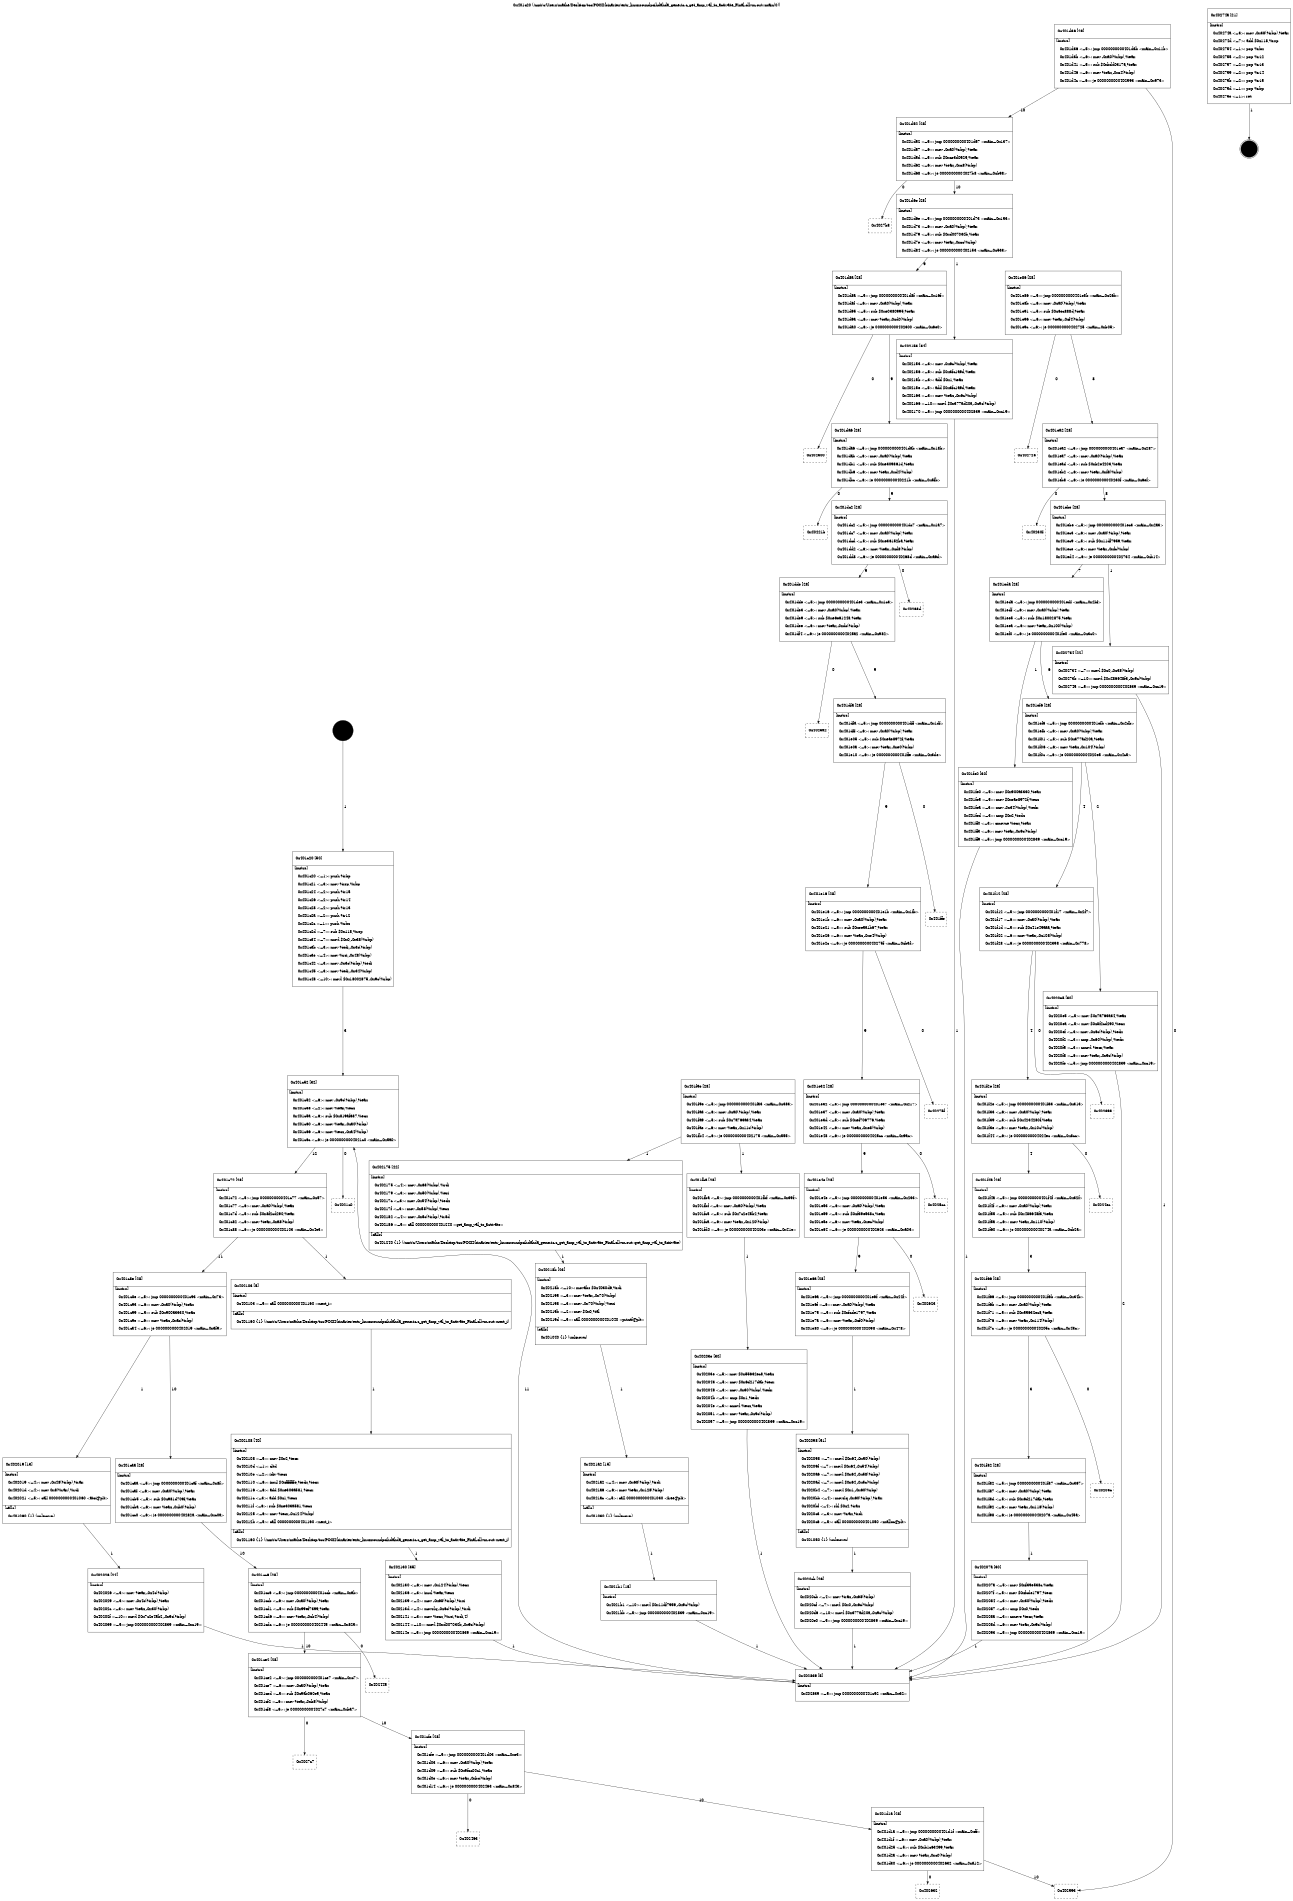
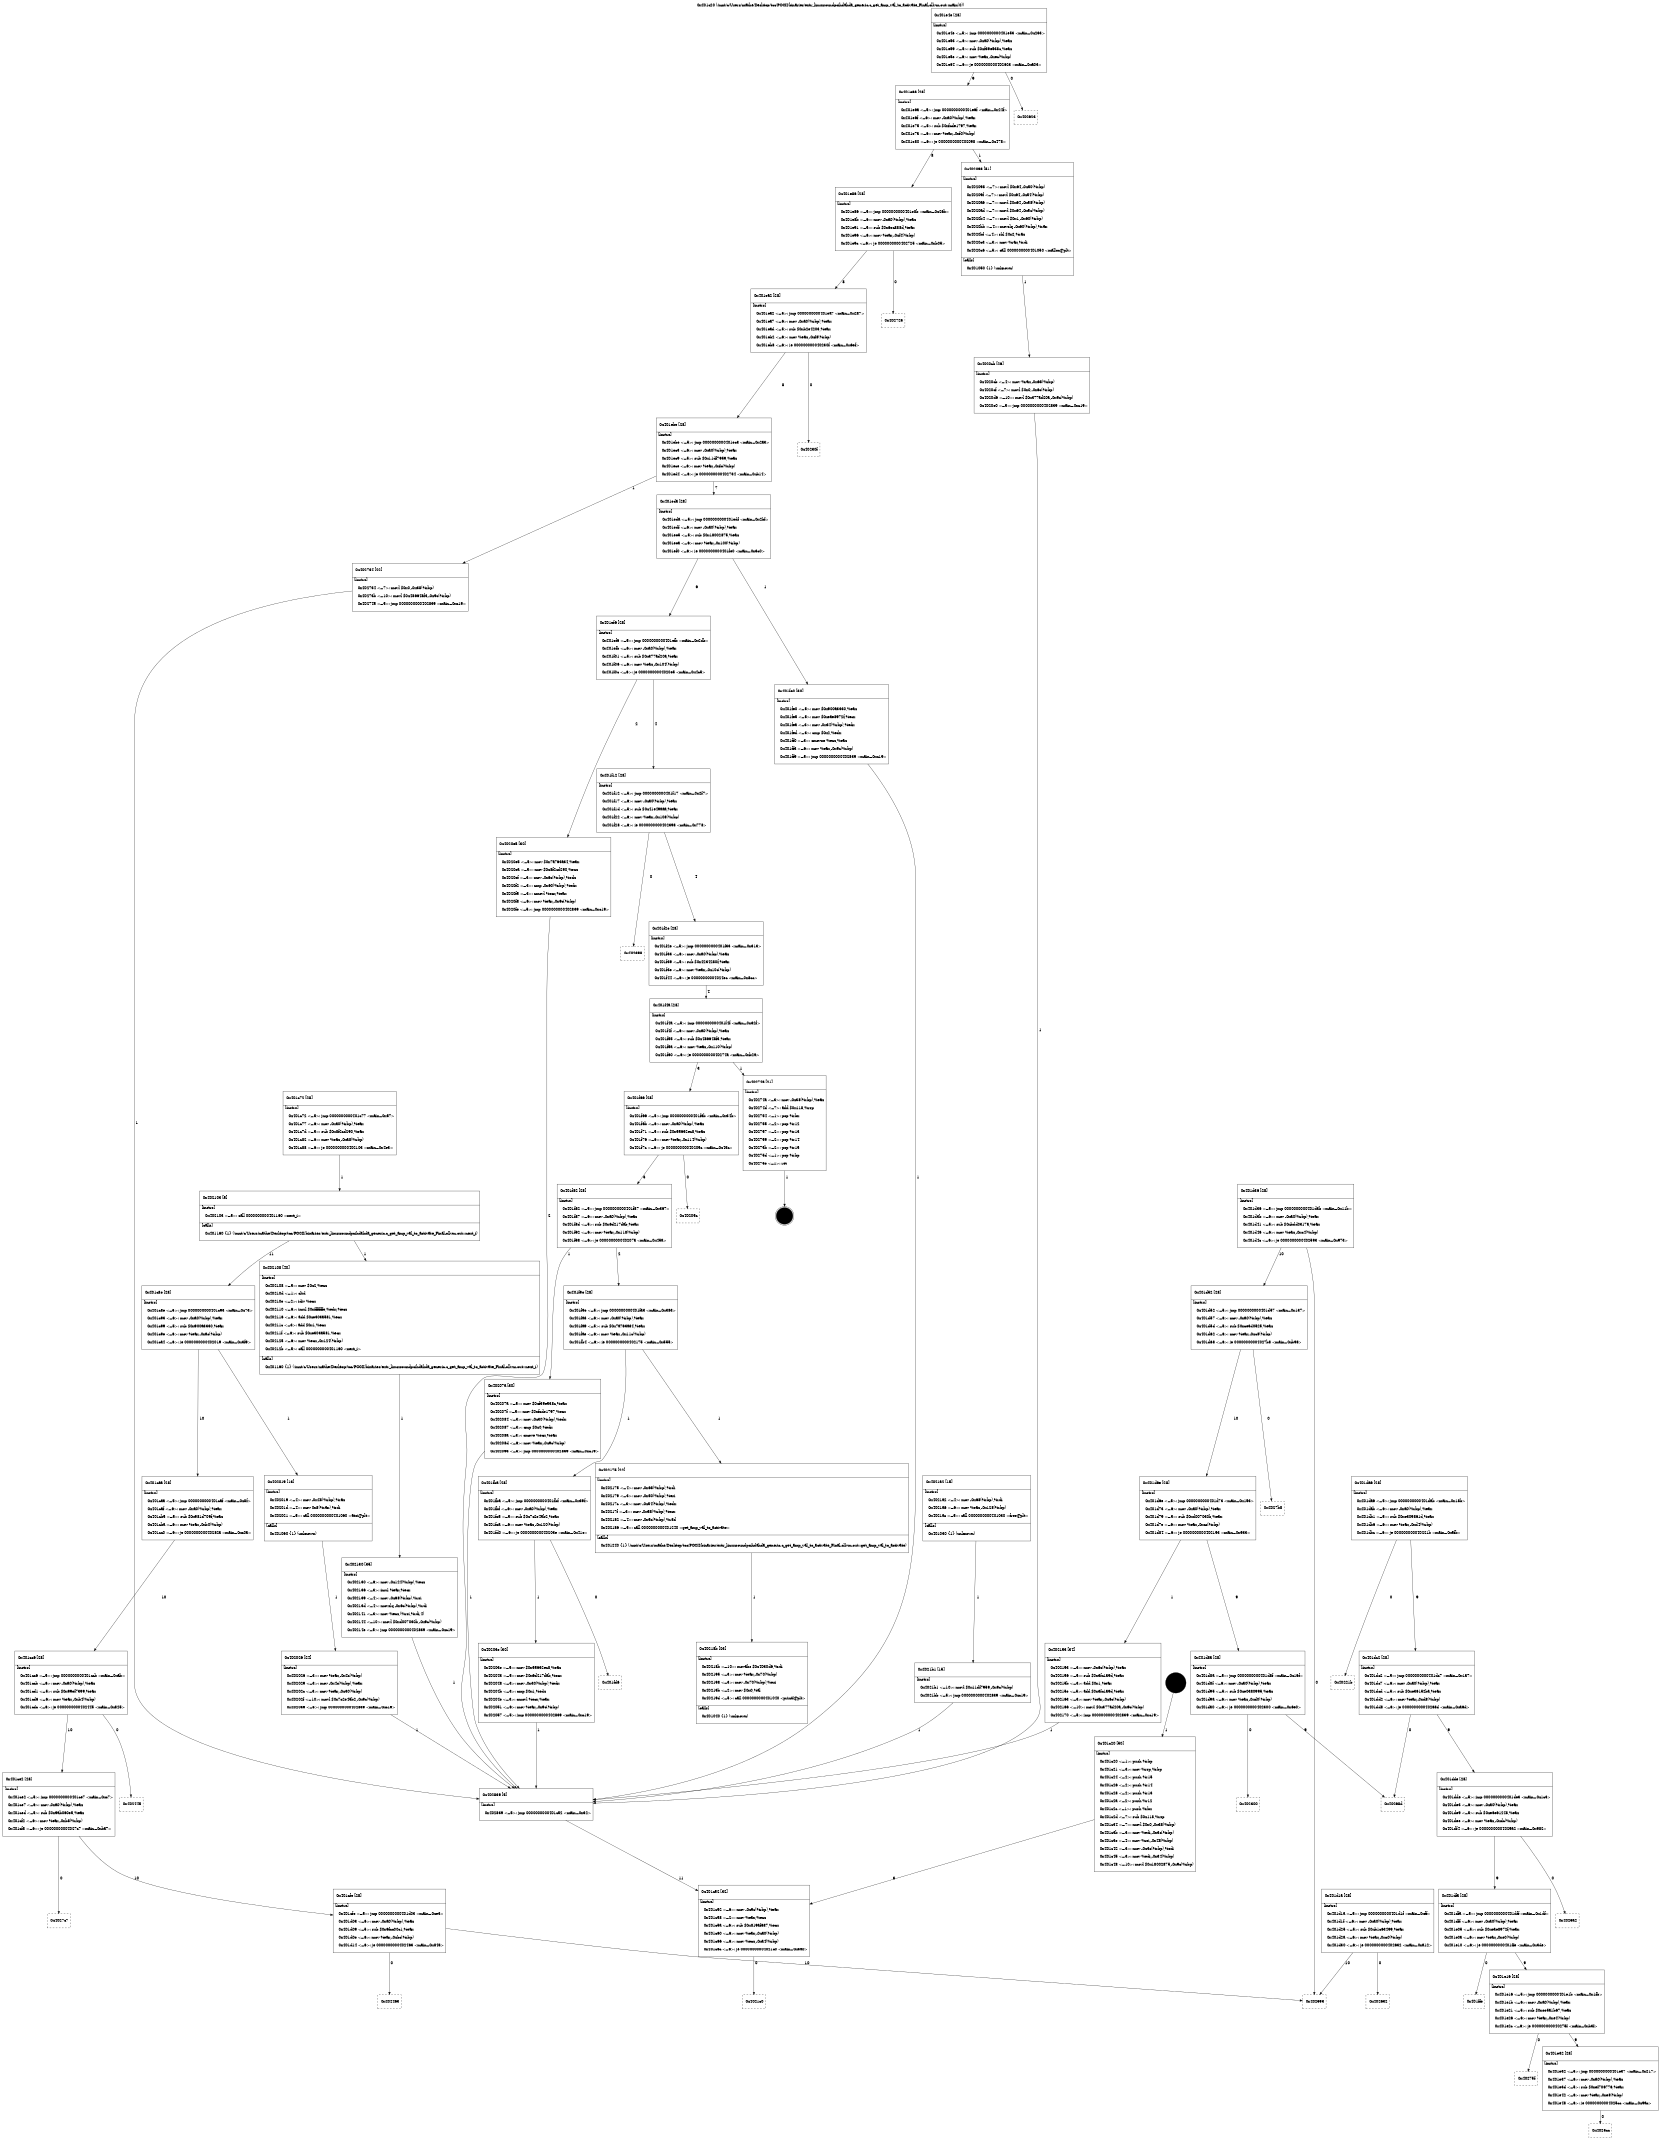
none -> (923, 167)
(889, 378) -> (1334, 1755)
none -> (738, 1068)
(862, 1157) -> none
(306, 1159) -> none
(1101, 1205) -> none
(221, 1254) -> (258, 1260)
none -> (617, 1265)
(613, 1400) -> none
none -> (610, 1683)
(697, 1800) -> (872, 1970)
